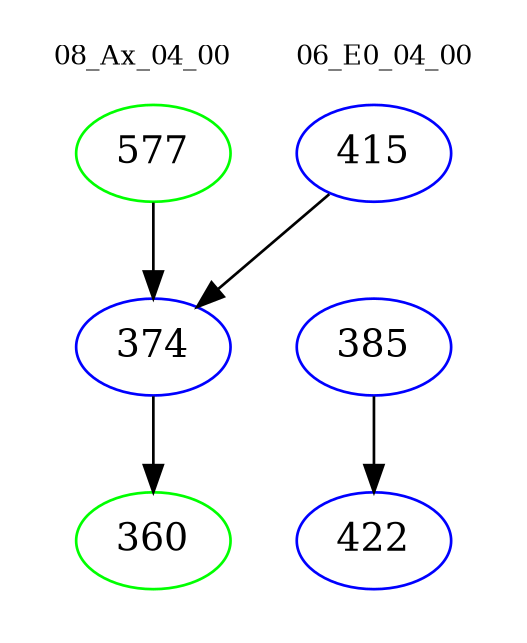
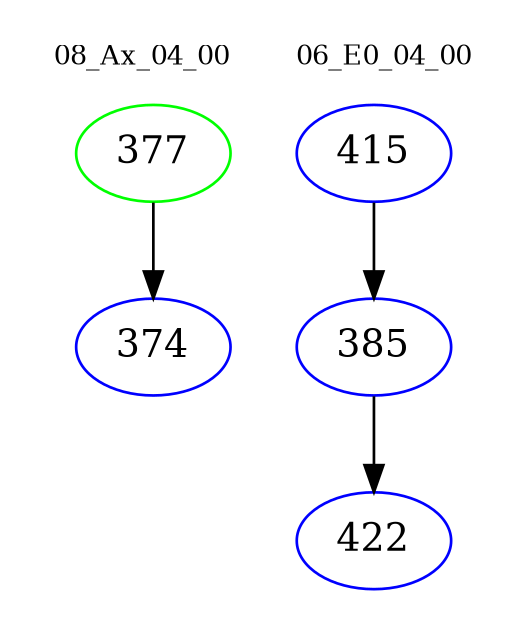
(153, 153) -> (153, 153)
(293, 225) -> (374, 237)
(153, 541) -> none
